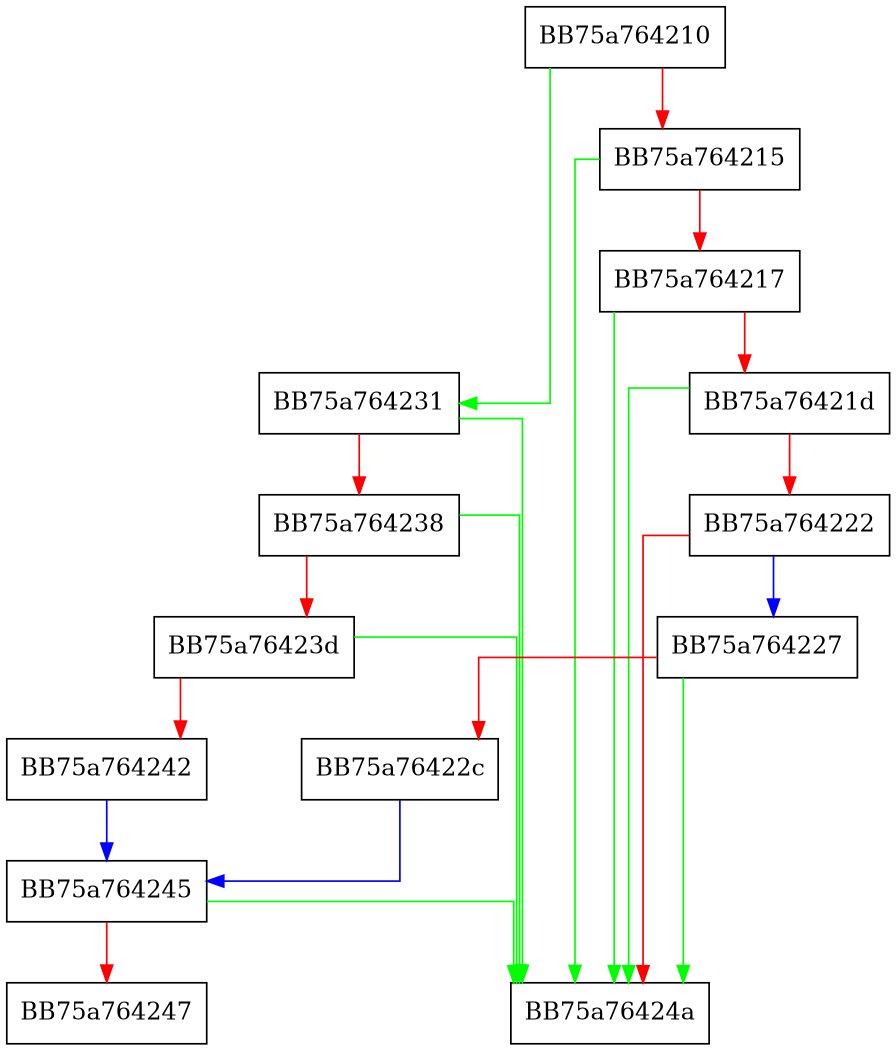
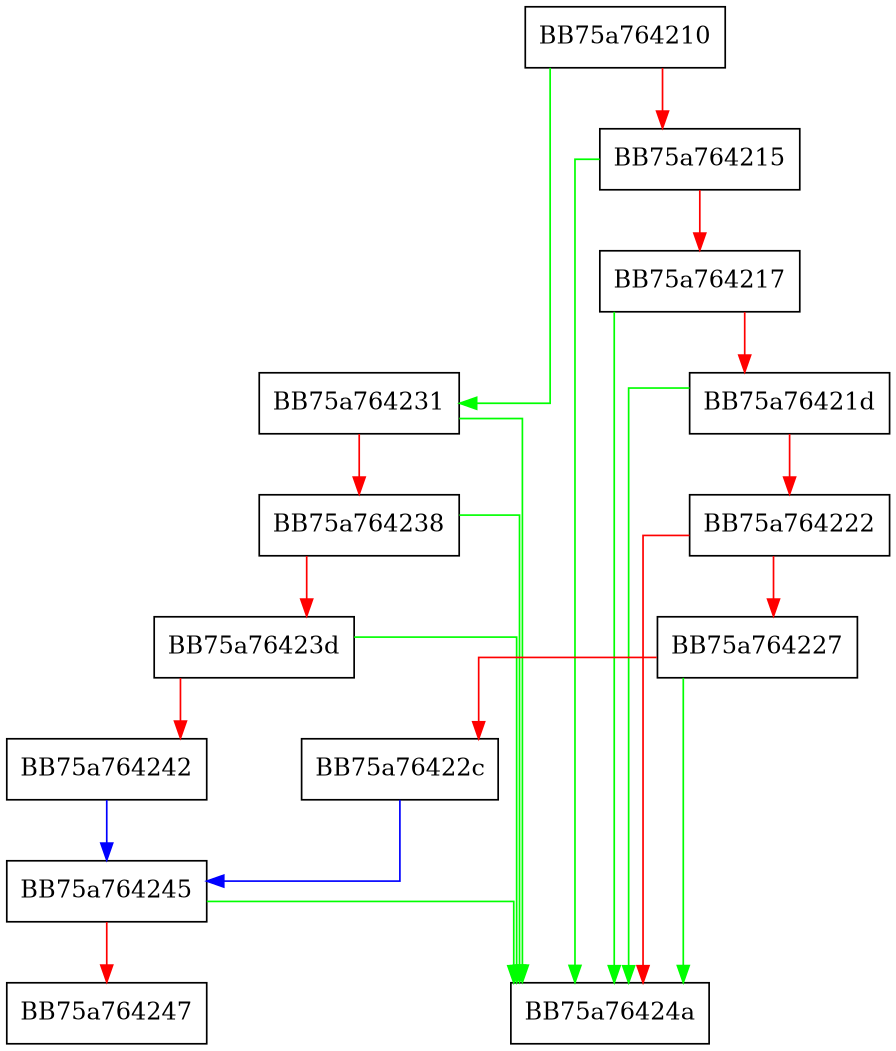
(774, 578) -> (774, 578)
